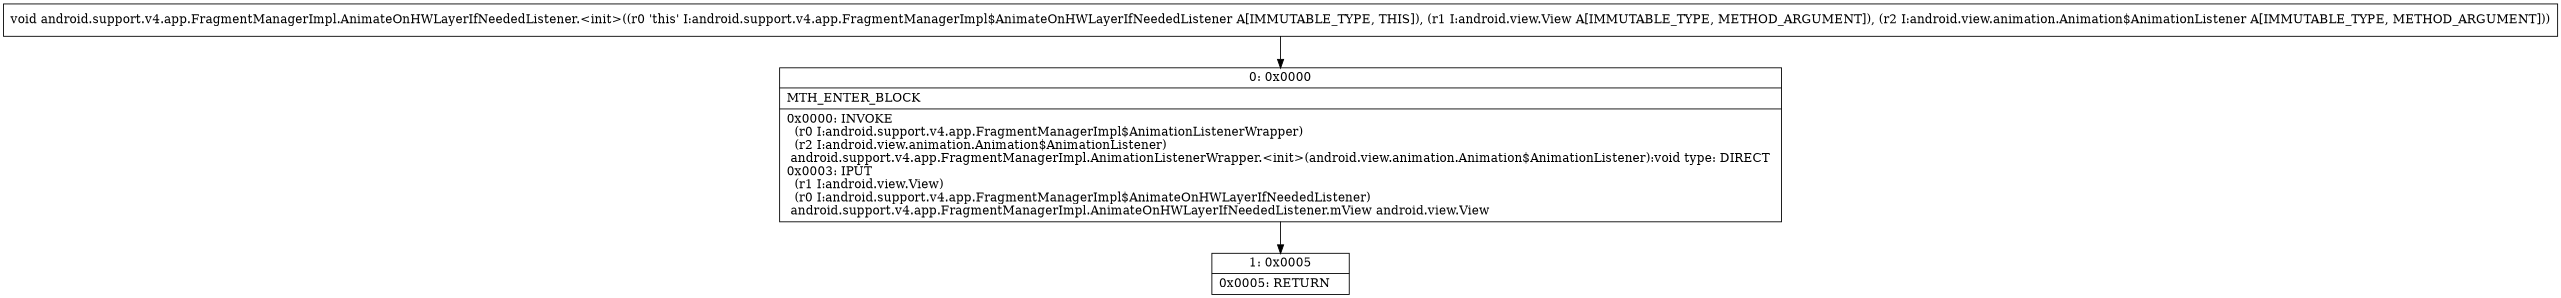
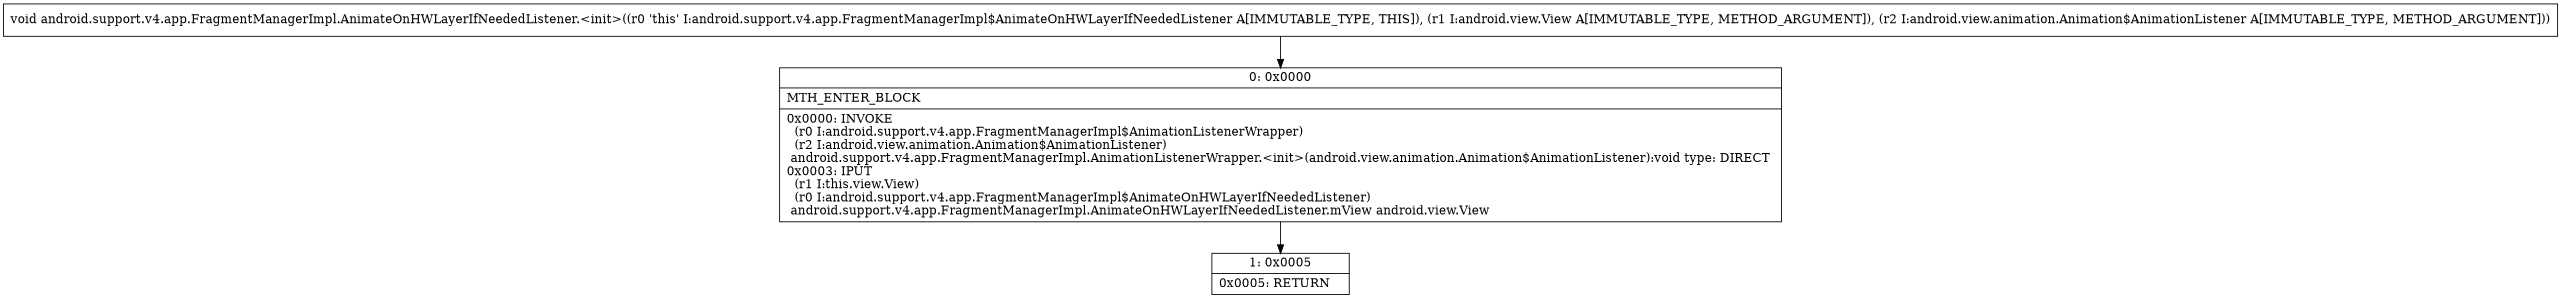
(865, 185) -> (853, 185)
